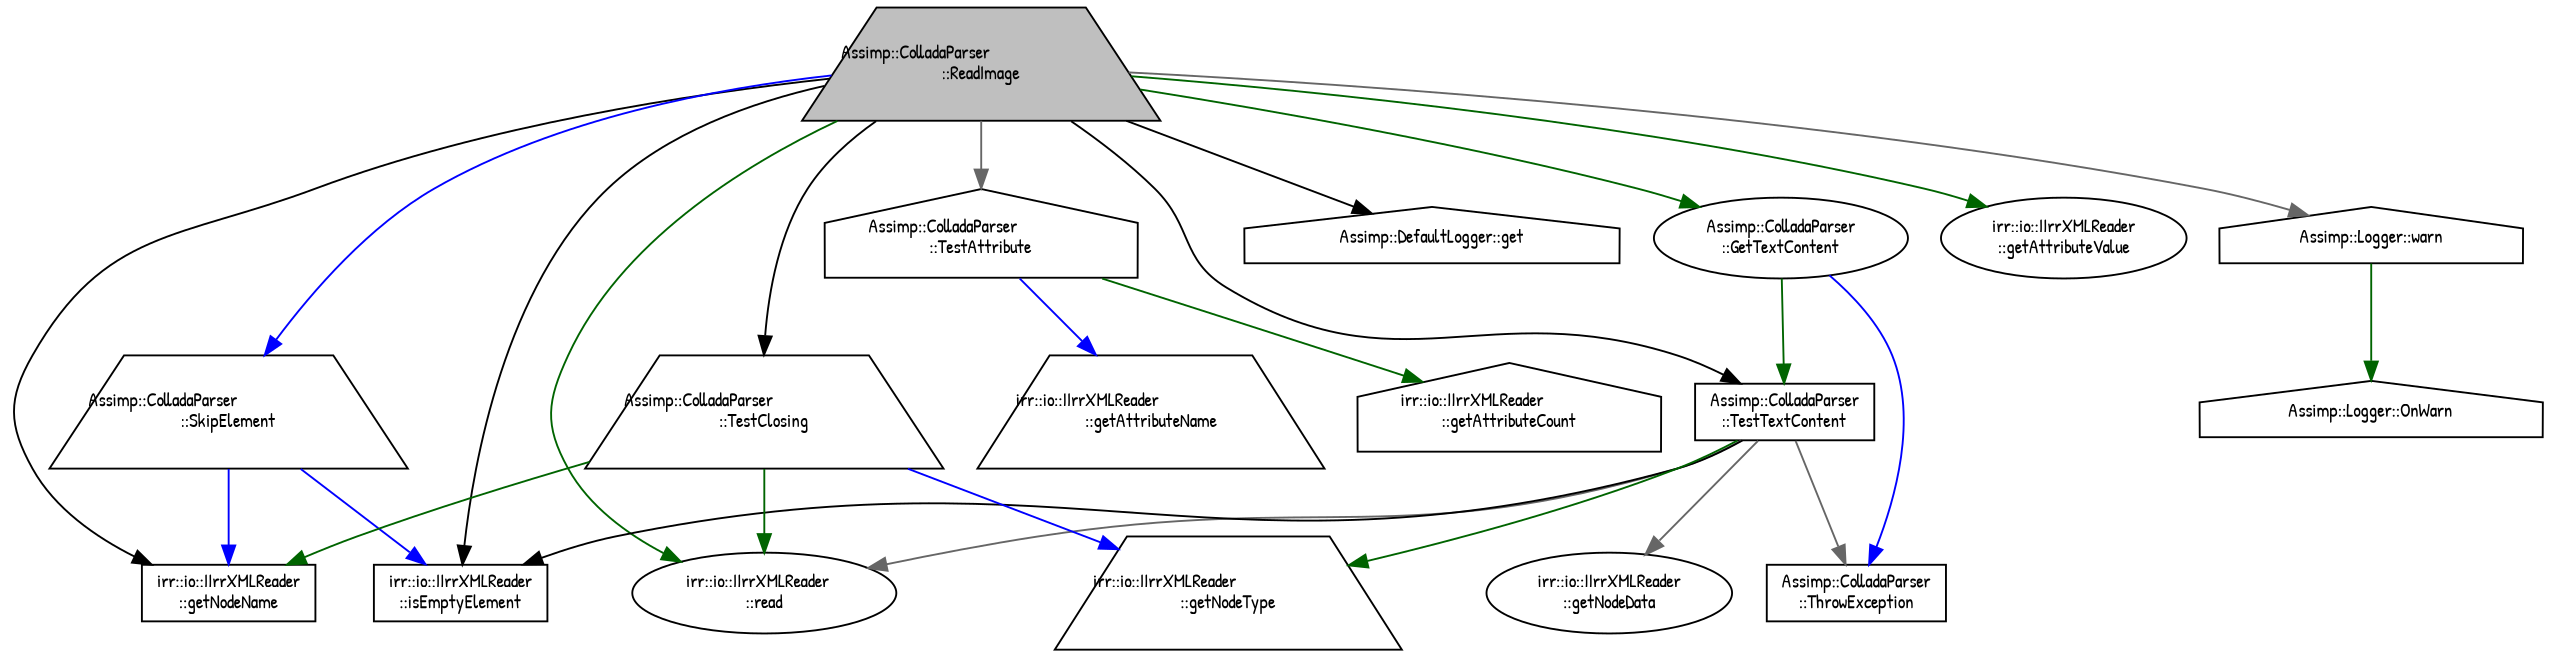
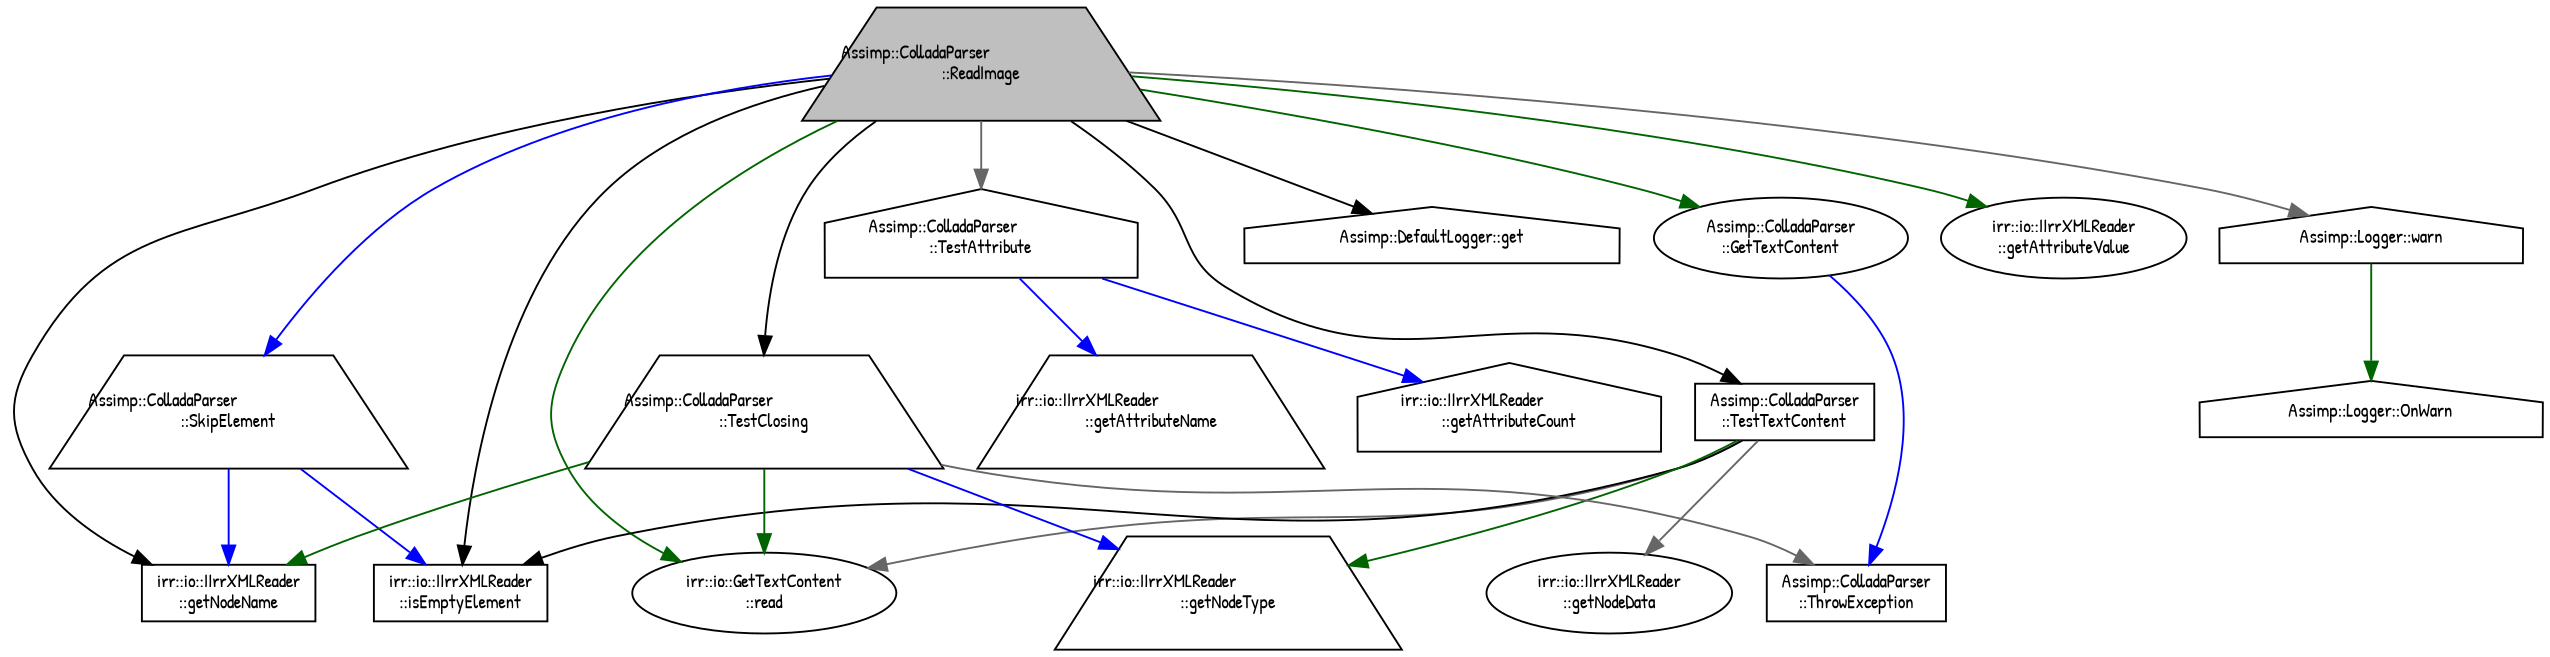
(1783, 321) -> none
(1253, 327) -> (1253, 327)
(1817, 494) -> (1372, 490)
(764, 593) -> (764, 593)
